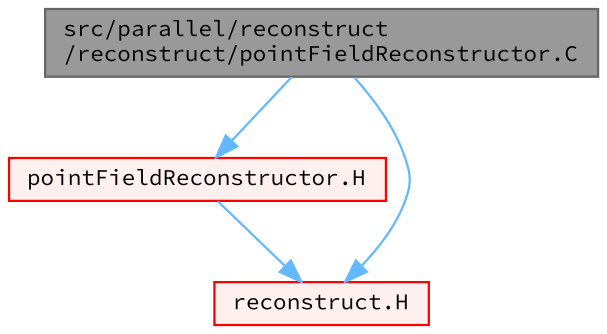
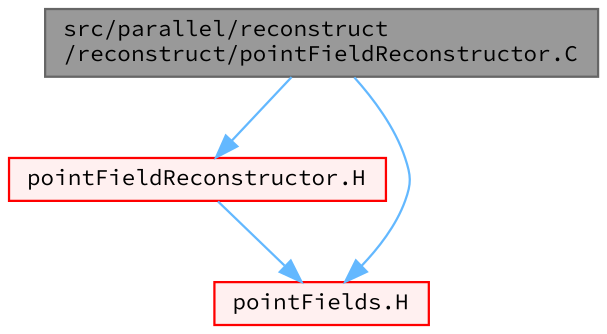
(322, 304) -> (322, 304)
